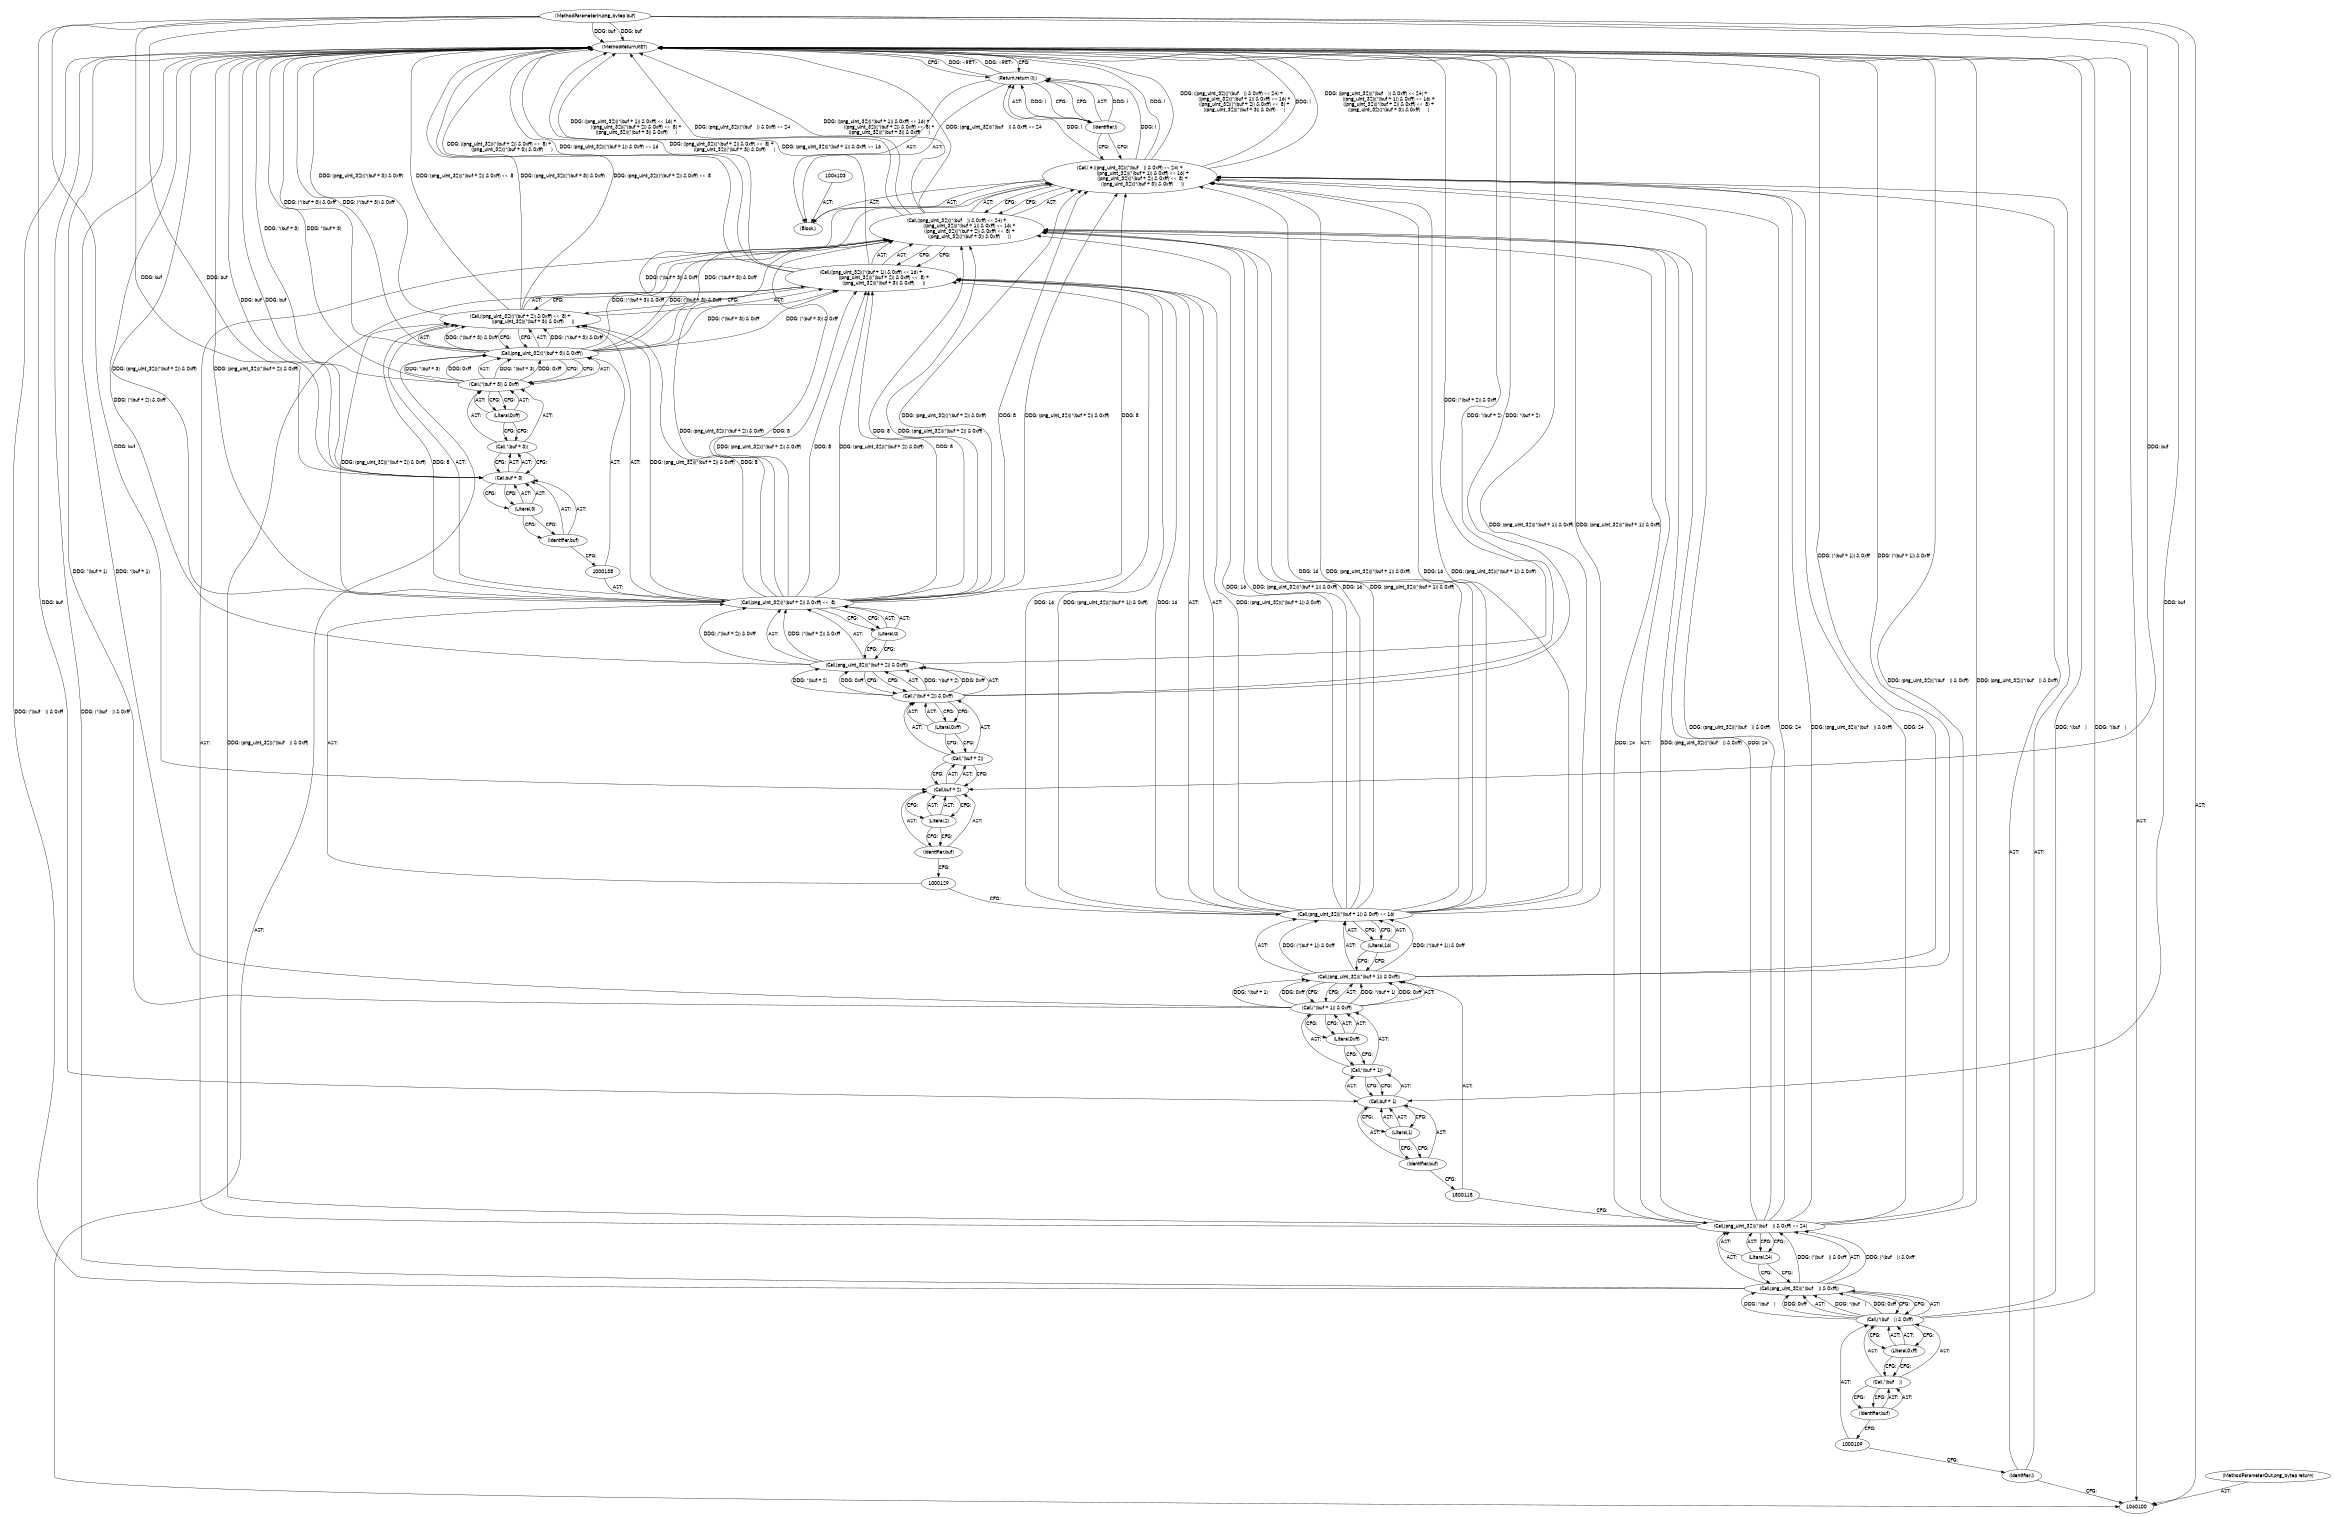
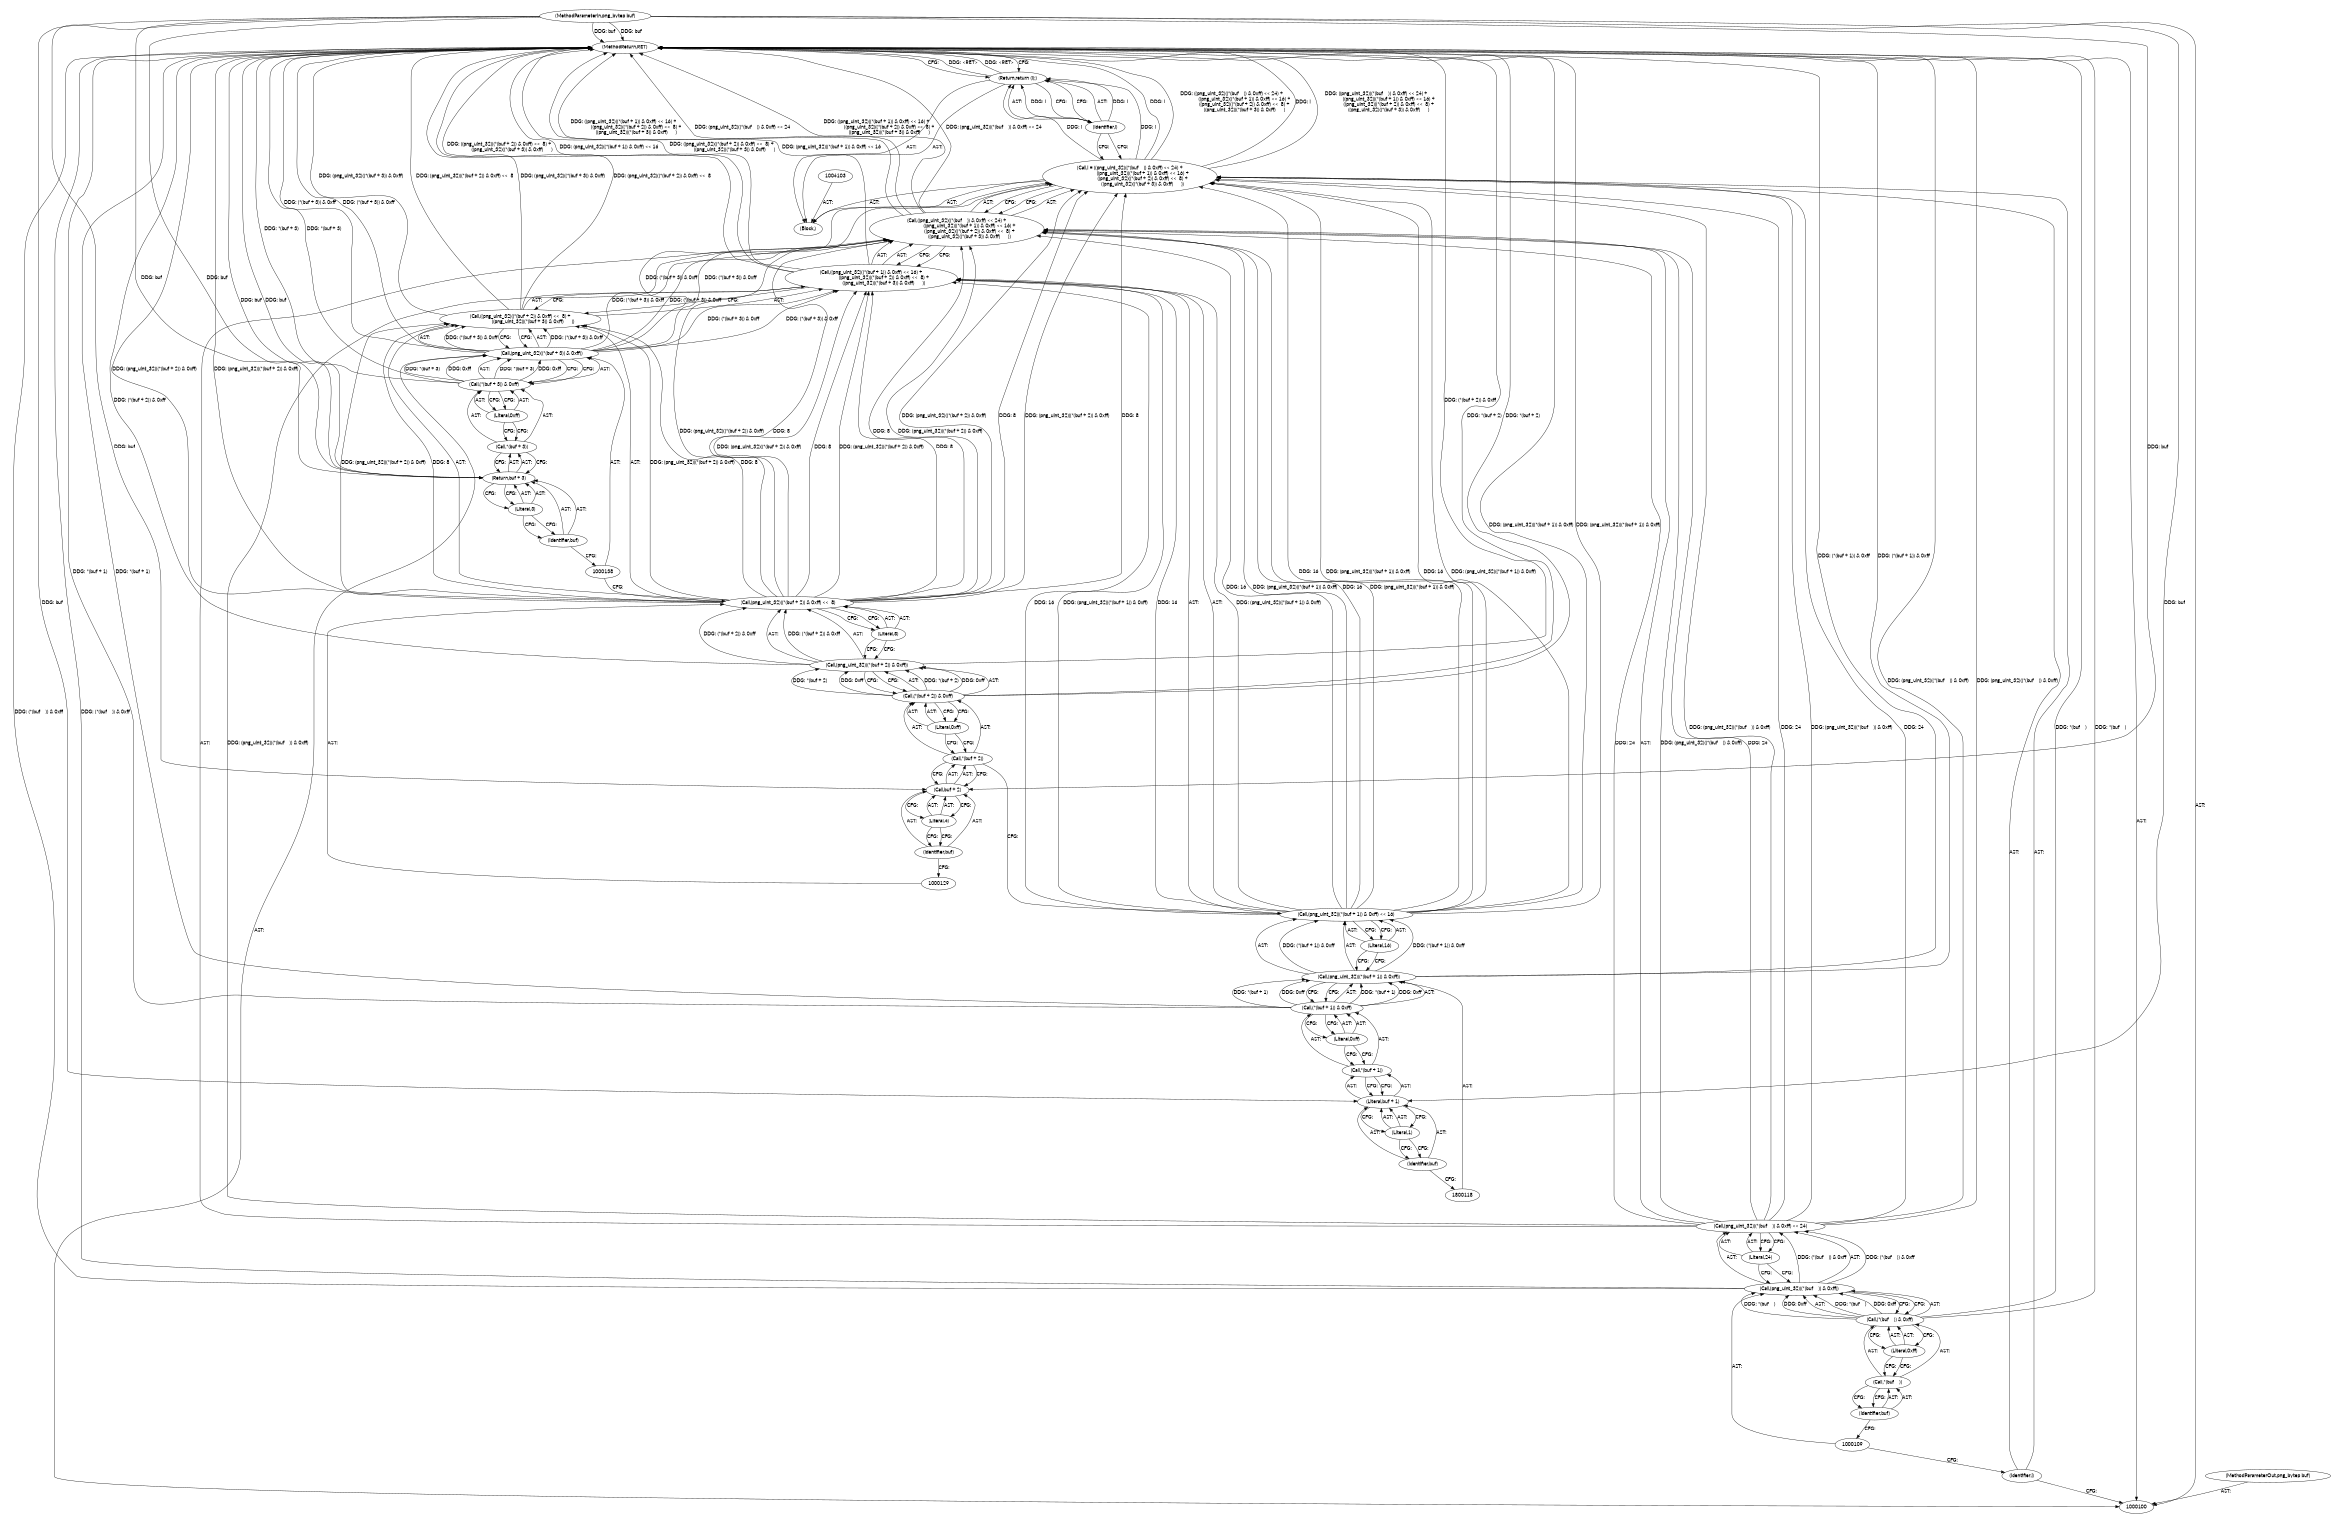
(509, 478) -> (509, 478)
(619, 587) -> (619, 587)
(888, 634) -> (888, 634)
(939, 821) -> (939, 821)
(1111, 911) -> (1071, 907)
(1383, 1102) -> (1383, 1102)
(1591, 1213) -> none
(1841, 1377) -> (1732, 1401)
(2268, 1476) -> (2268, 1476)
(2136, 1507) -> (2136, 1507)
